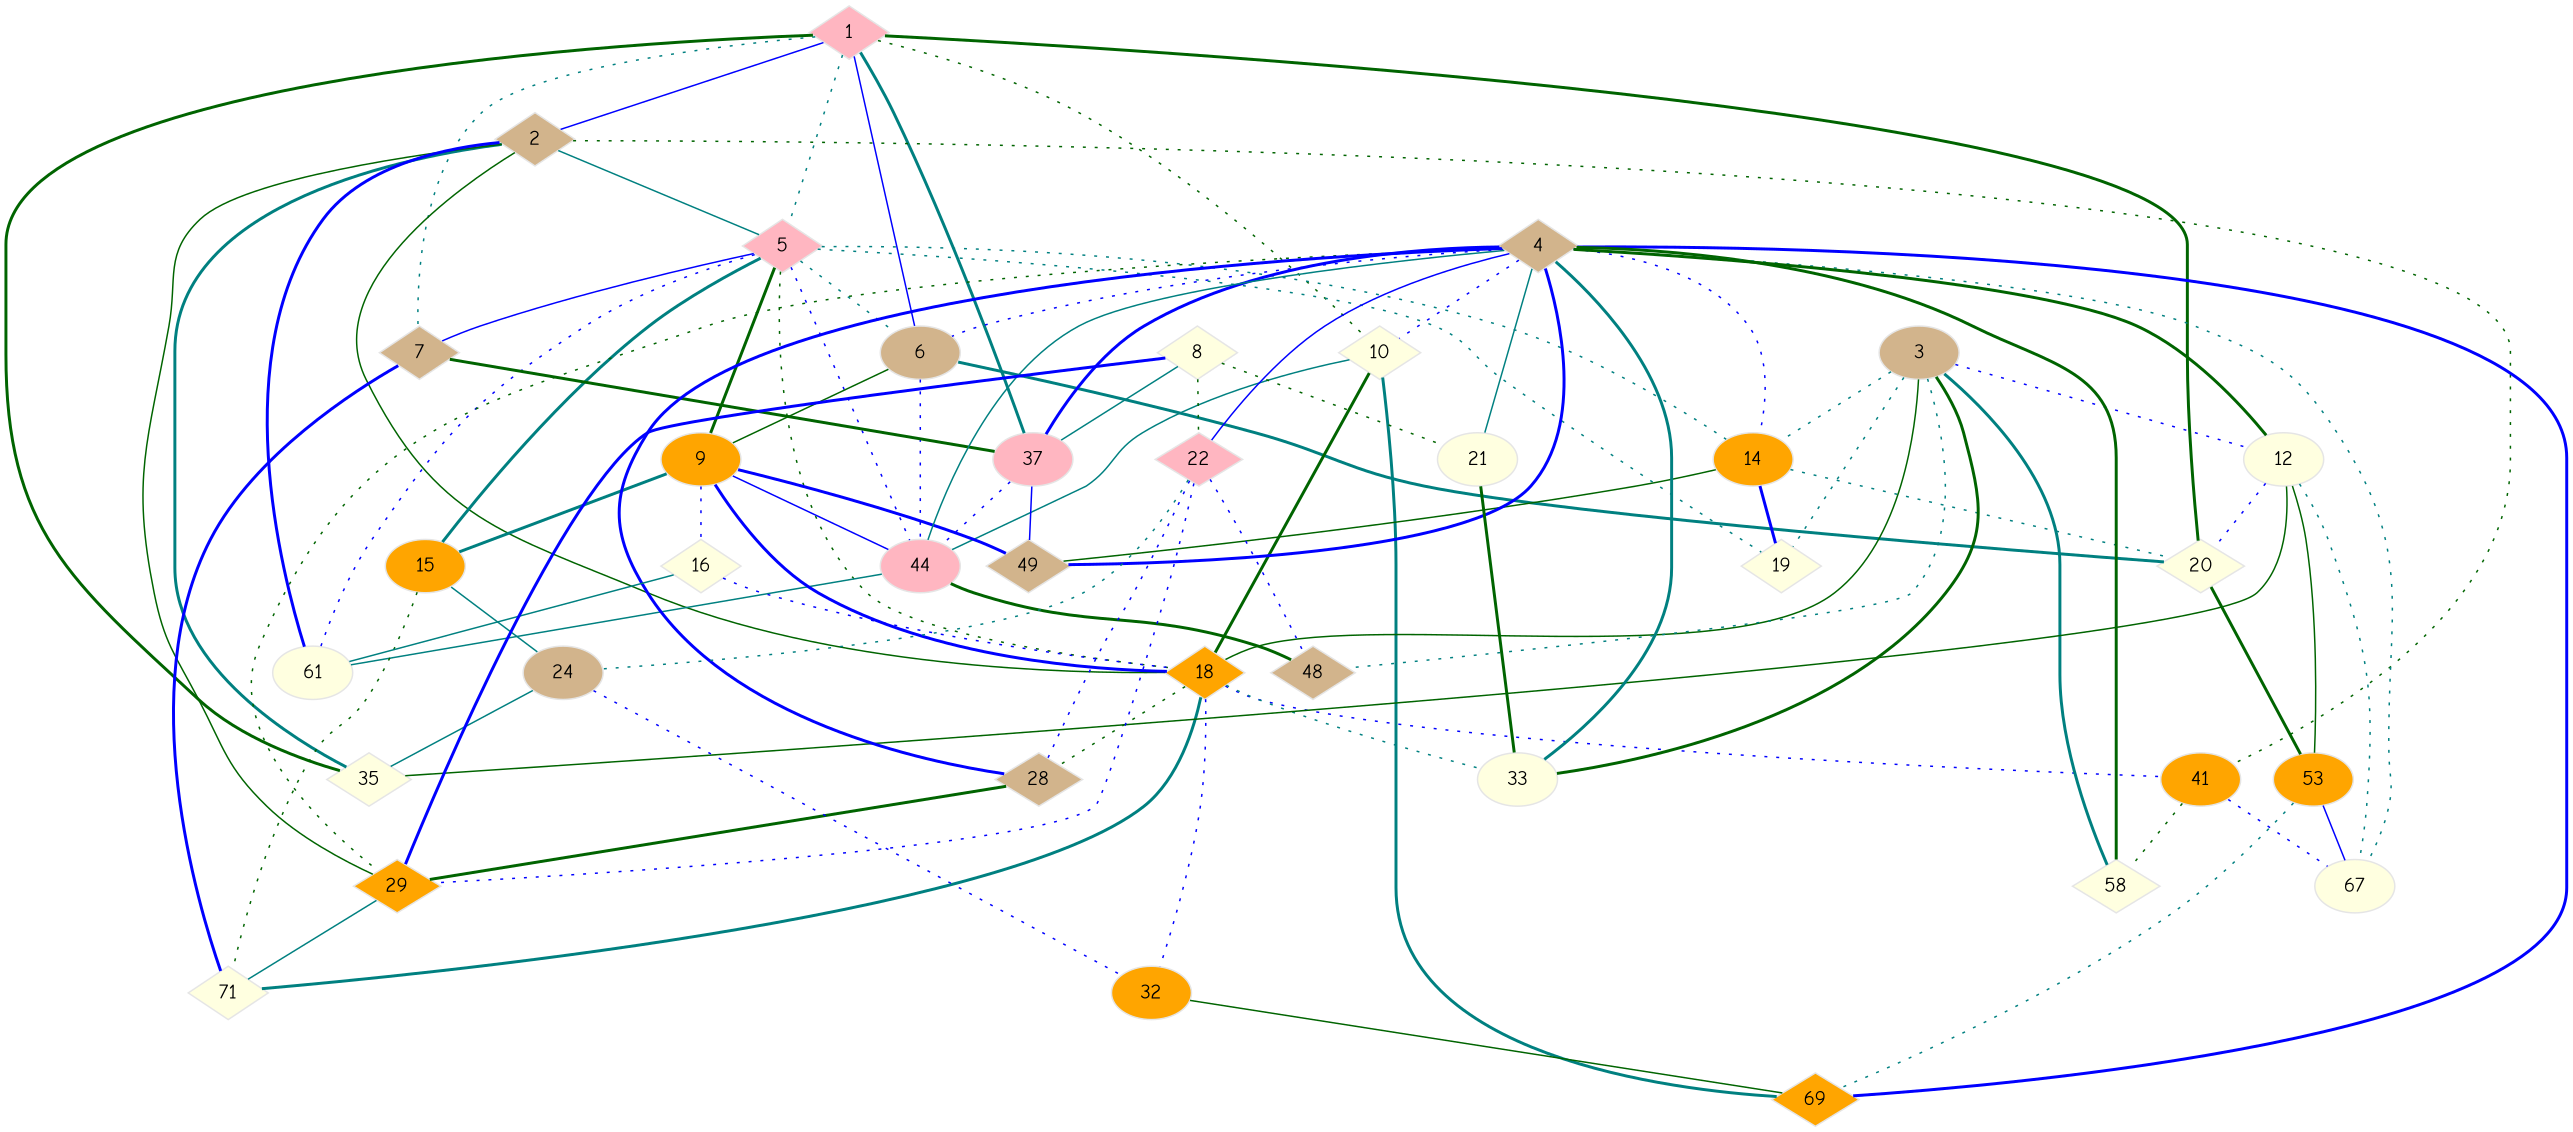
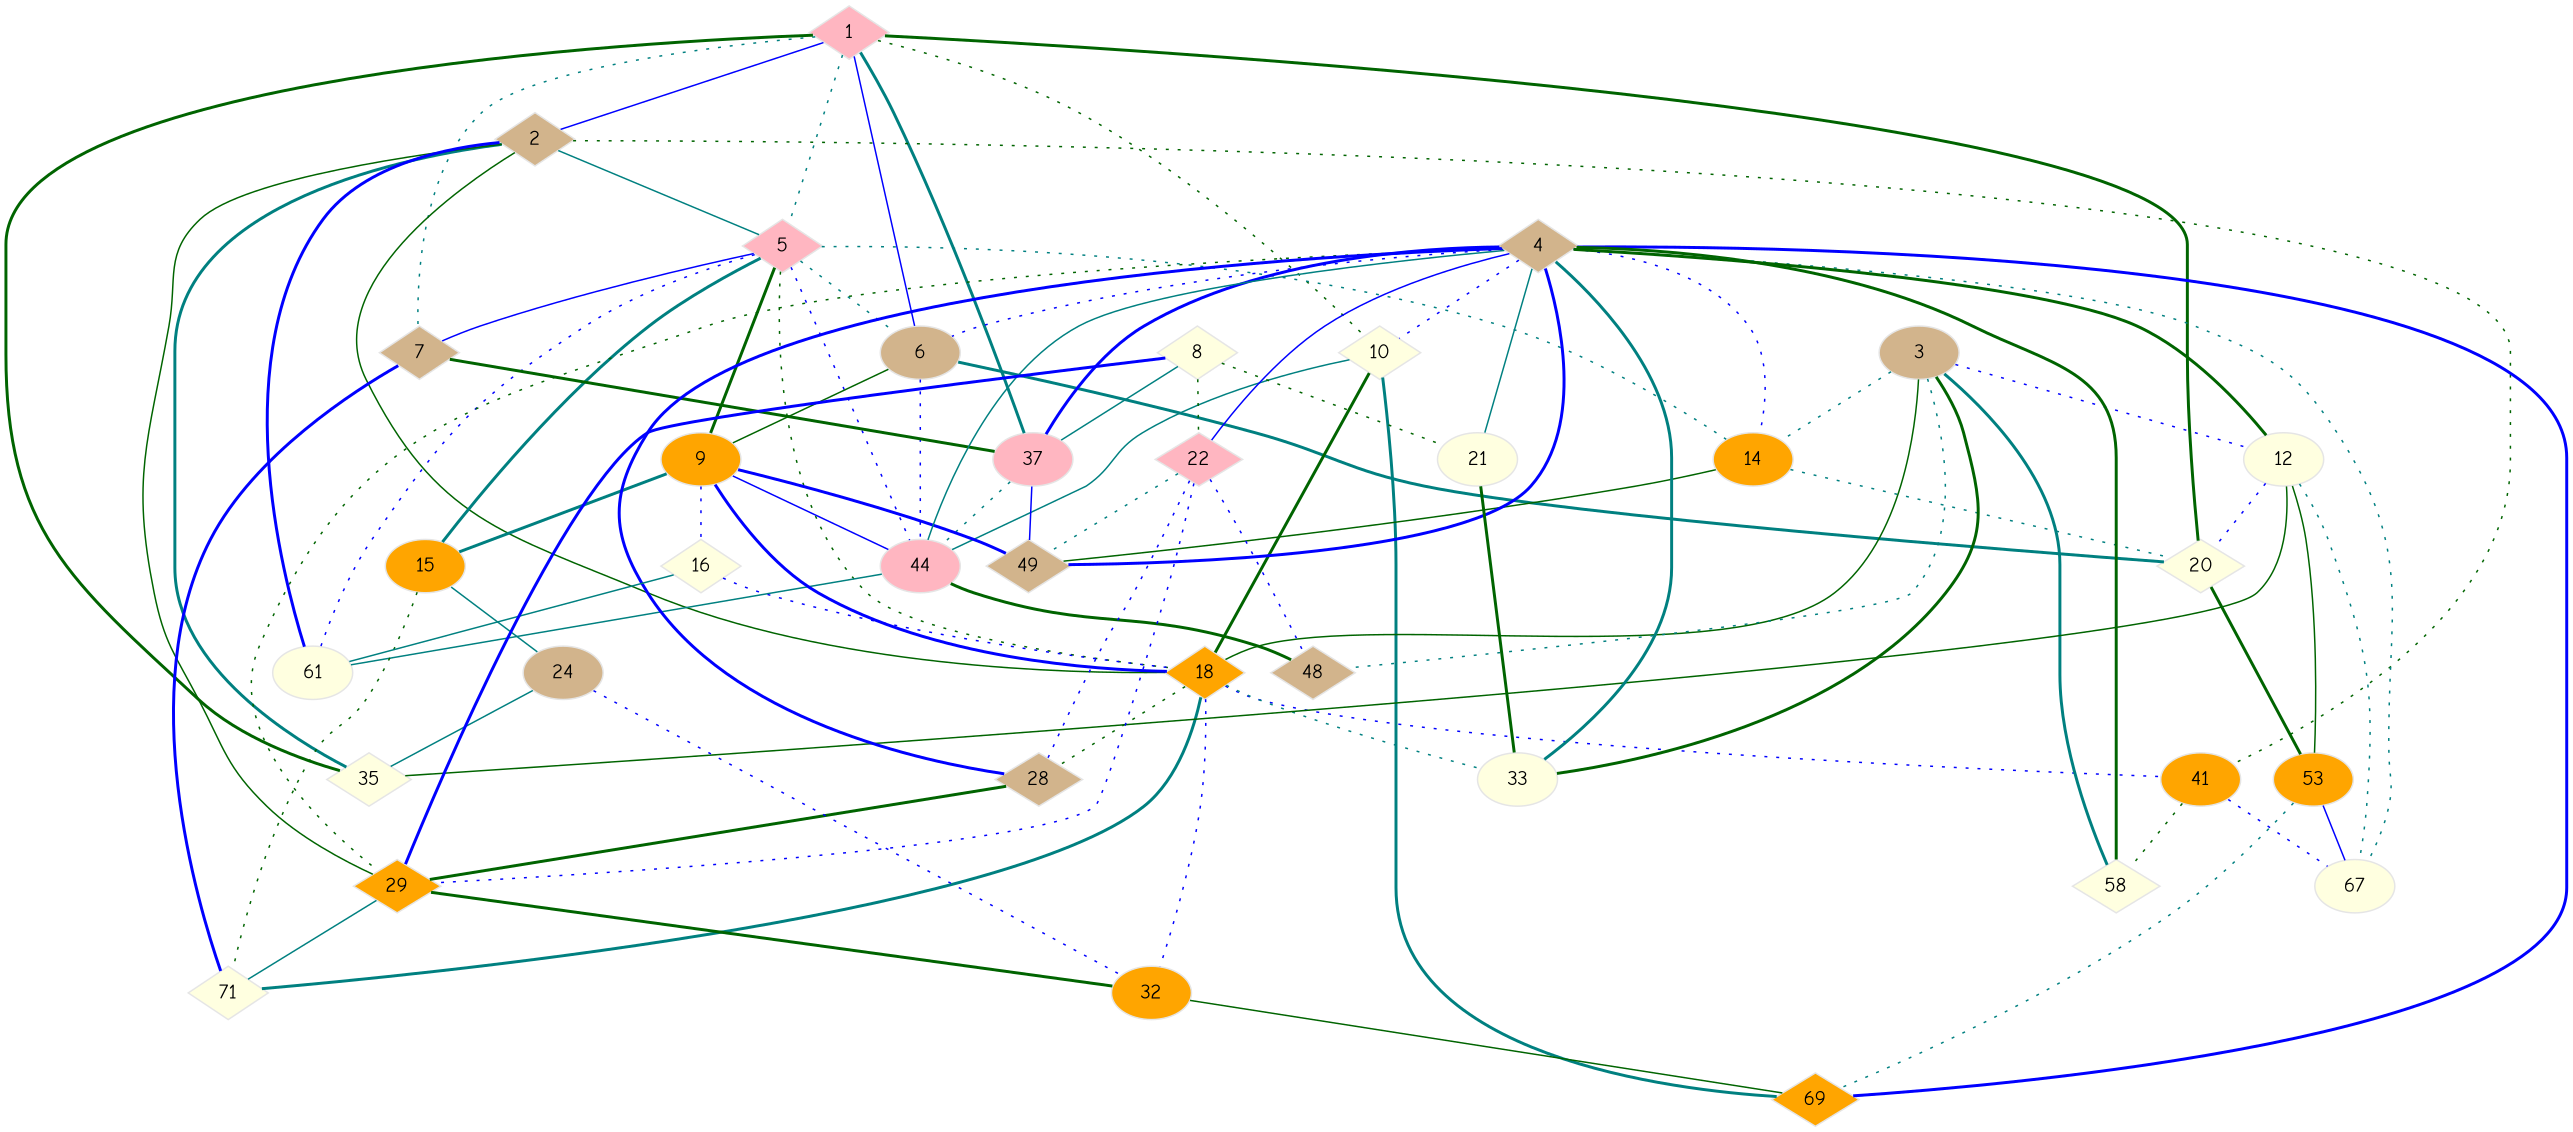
(977, 513) -> (977, 513)
(1781, 566) -> none
(891, 640) -> (1114, 513)
none -> (772, 939)
